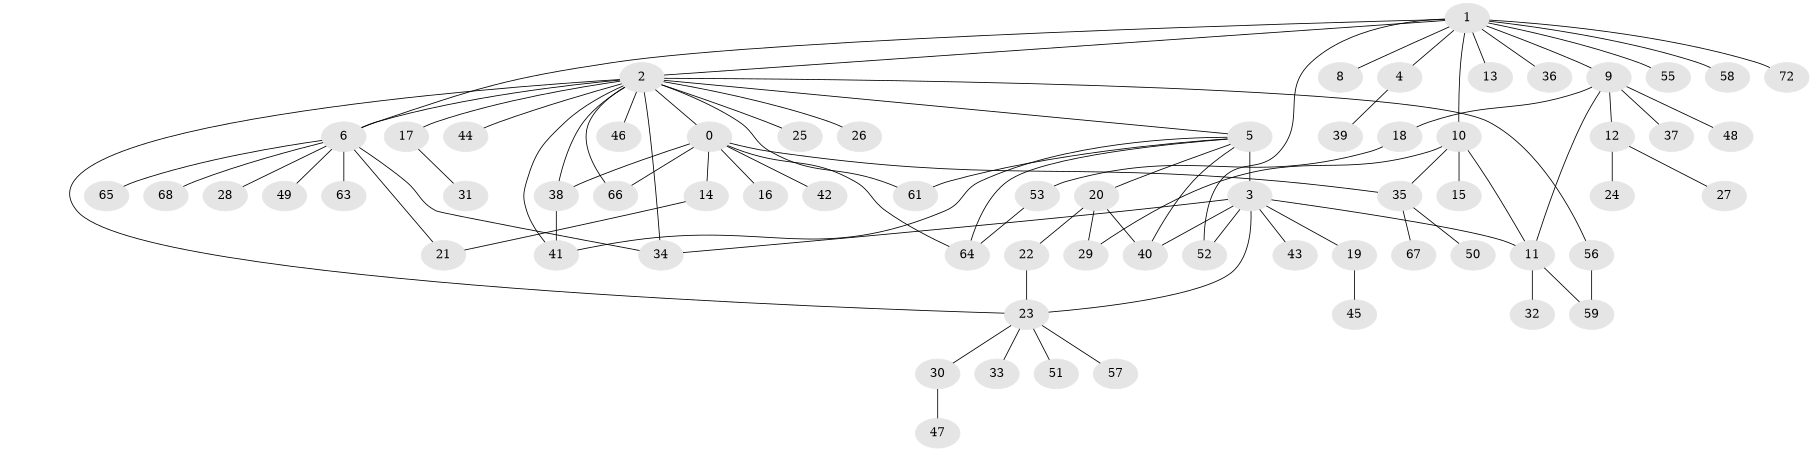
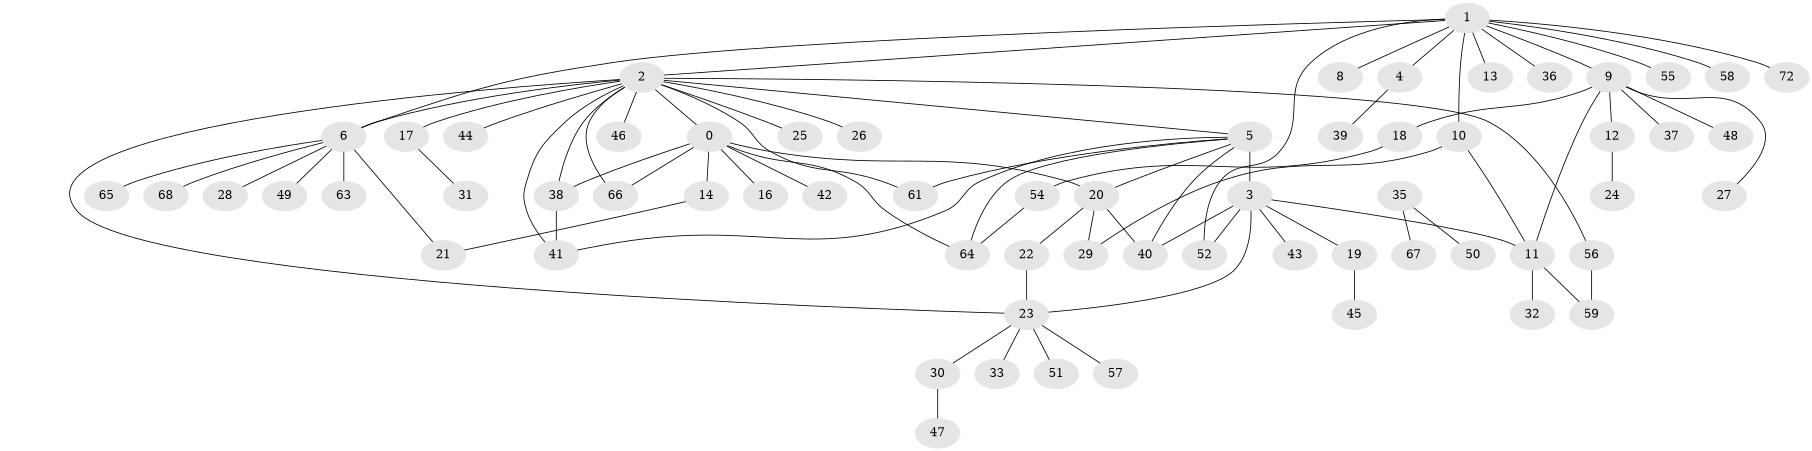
(1429, 166) -> none
(1668, 166) -> (1732, 101)
(1053, 171) -> (906, 161)
(1037, 196) -> (1037, 196)
(1459, 196) -> none
(661, 255) -> none
